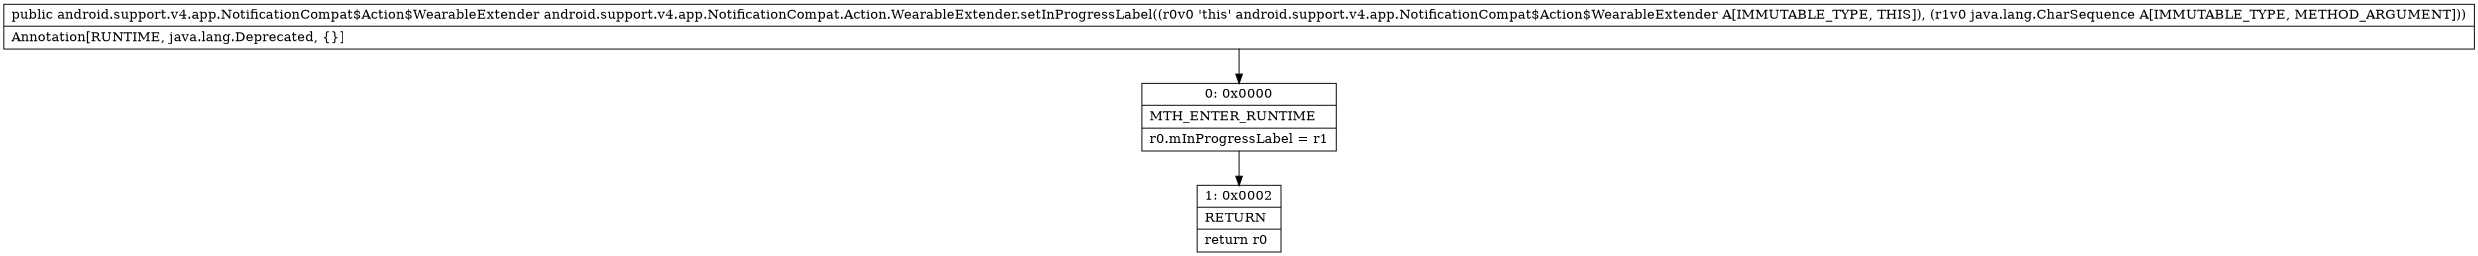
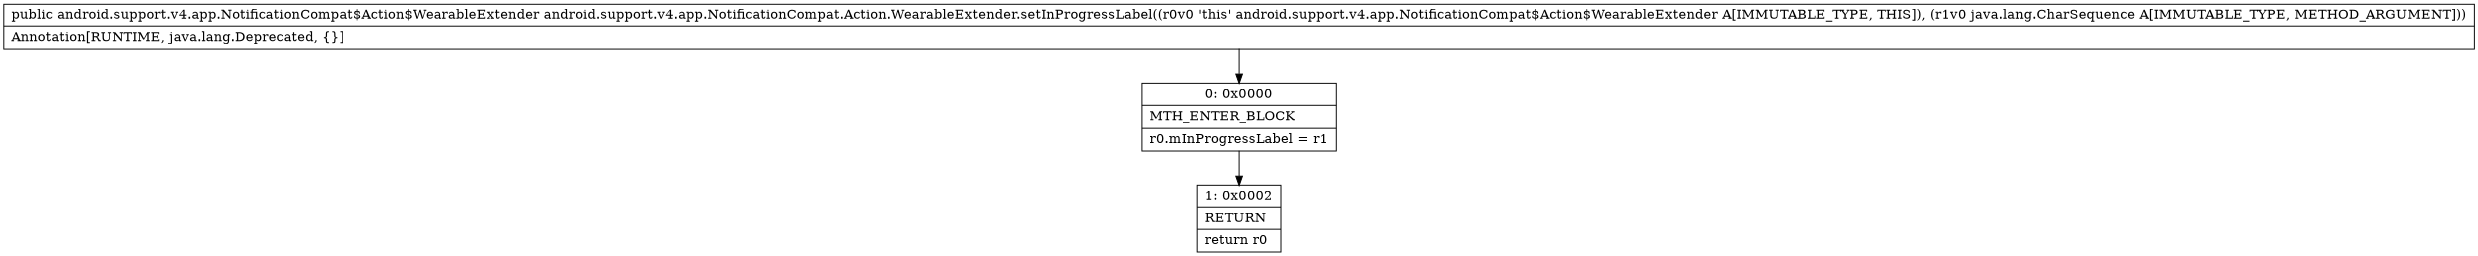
(1233, 116) -> (1223, 116)
